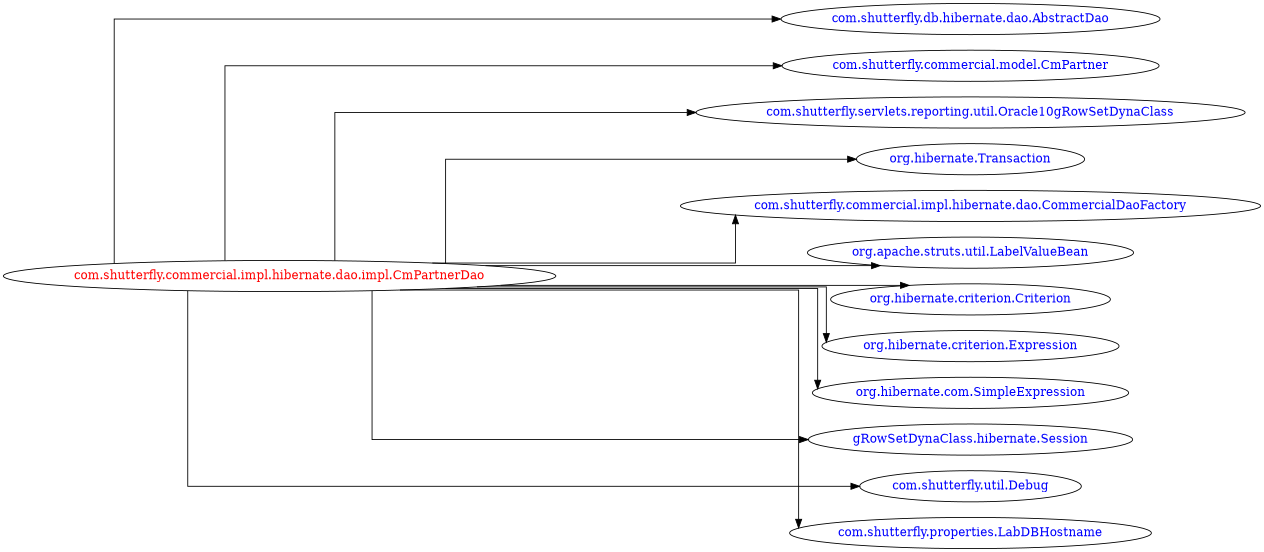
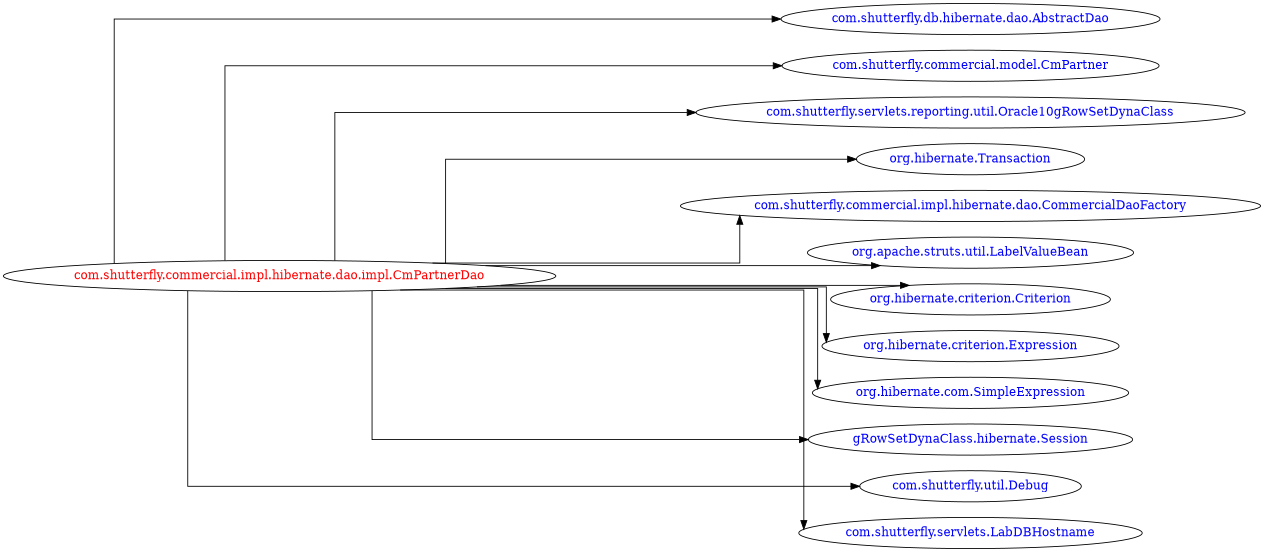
(970, 533) -> (970, 533)
